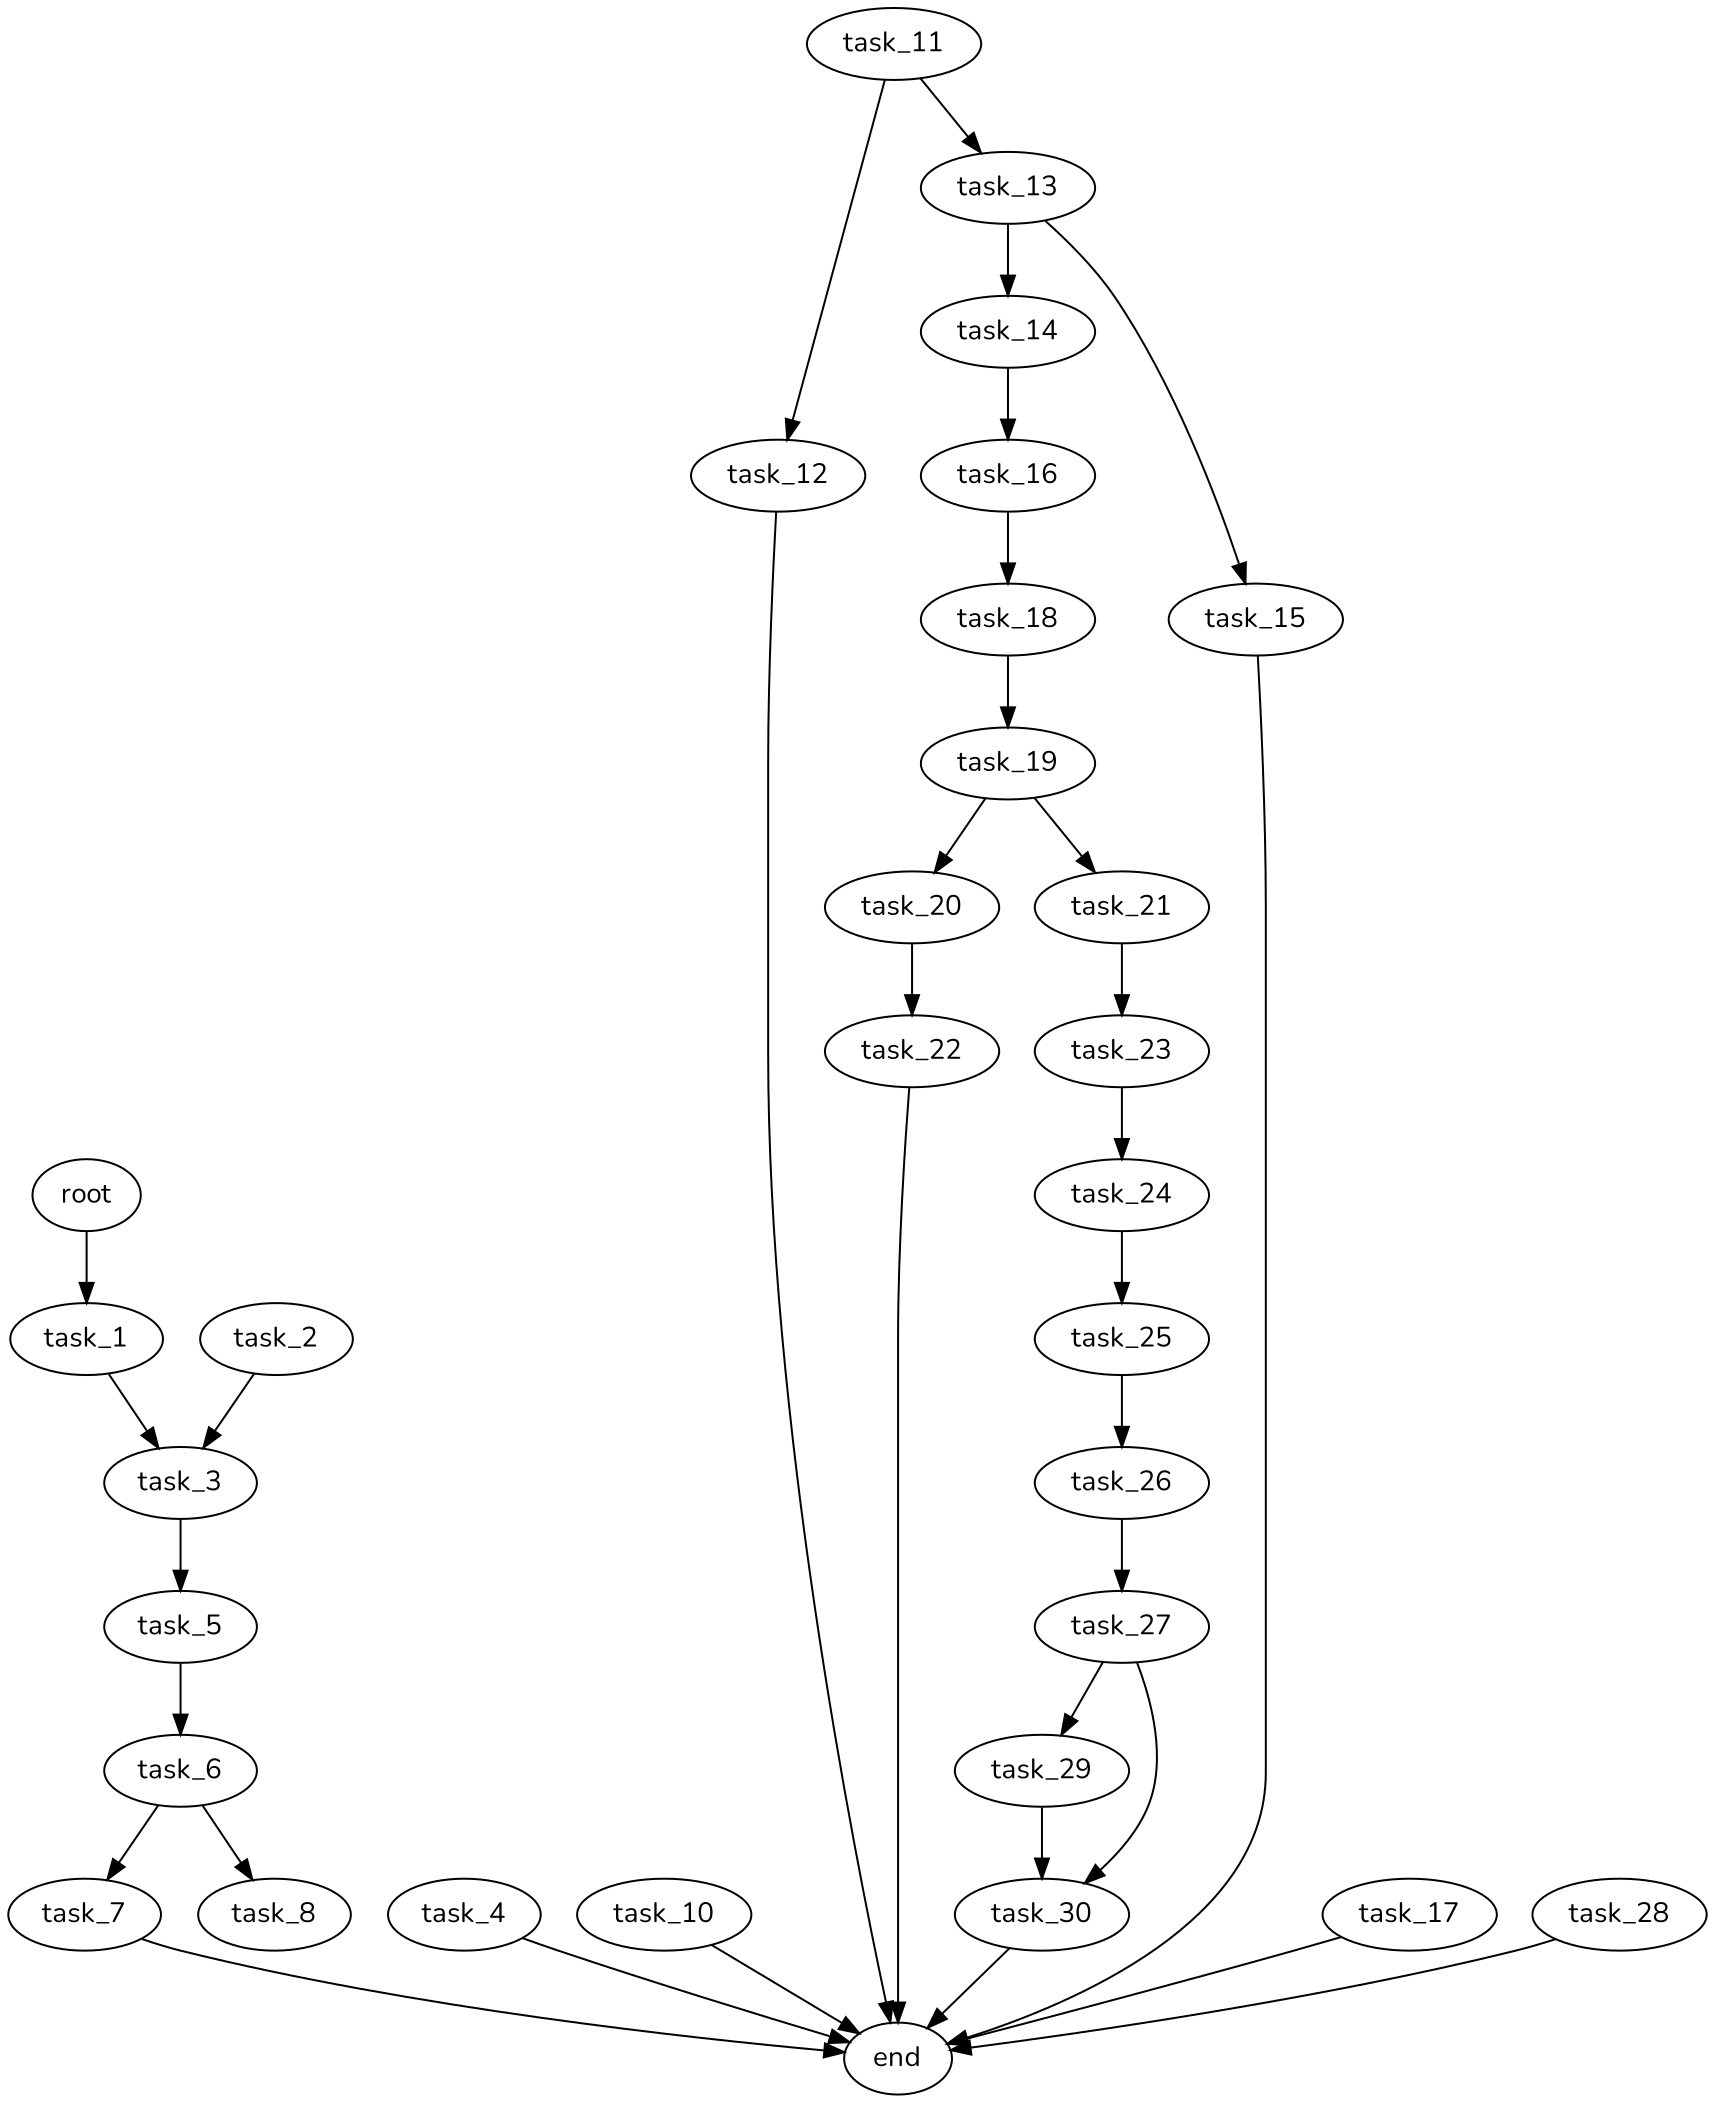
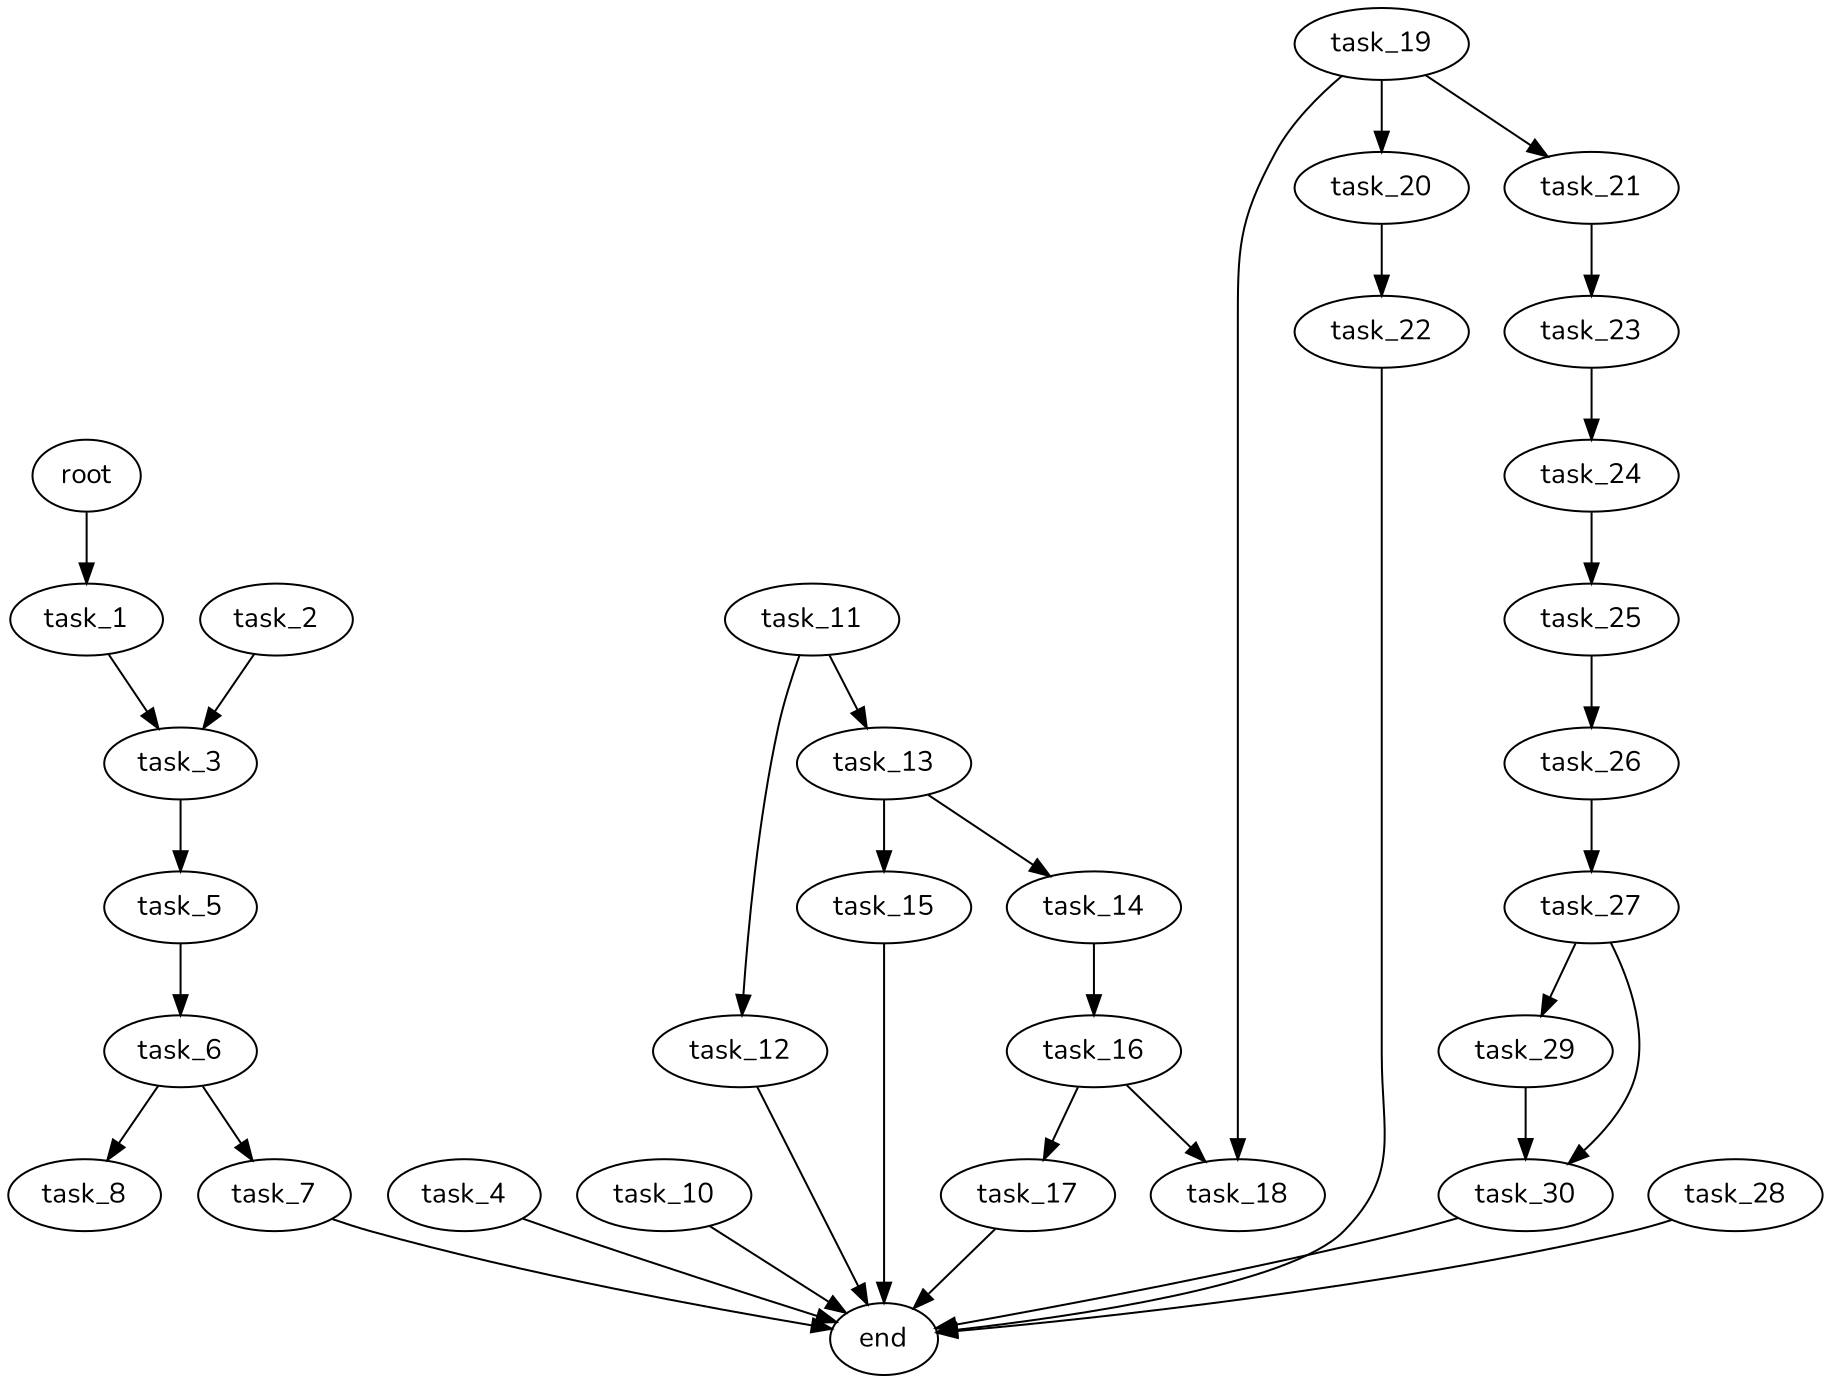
(1008, 682) -> (1238, 592)
none -> (1065, 1114)
